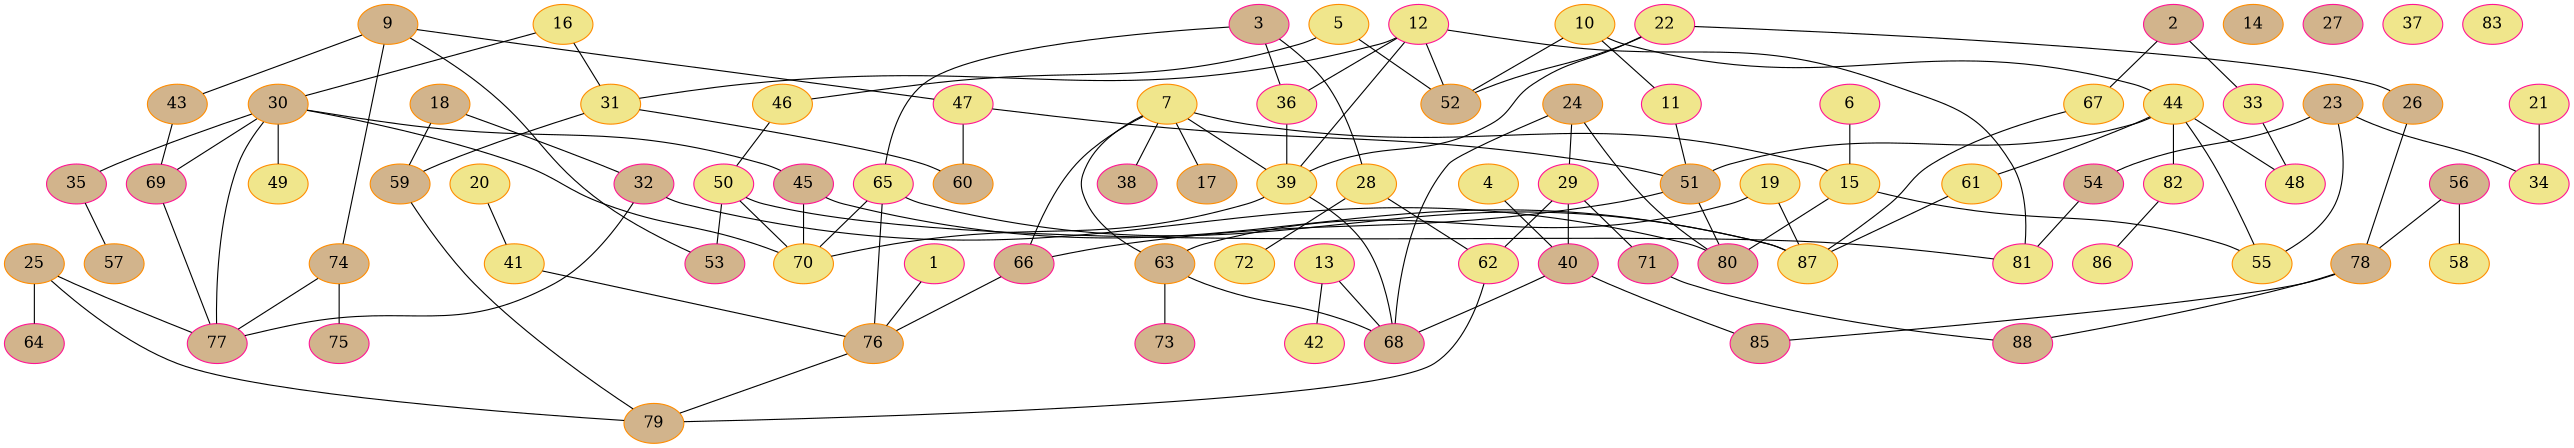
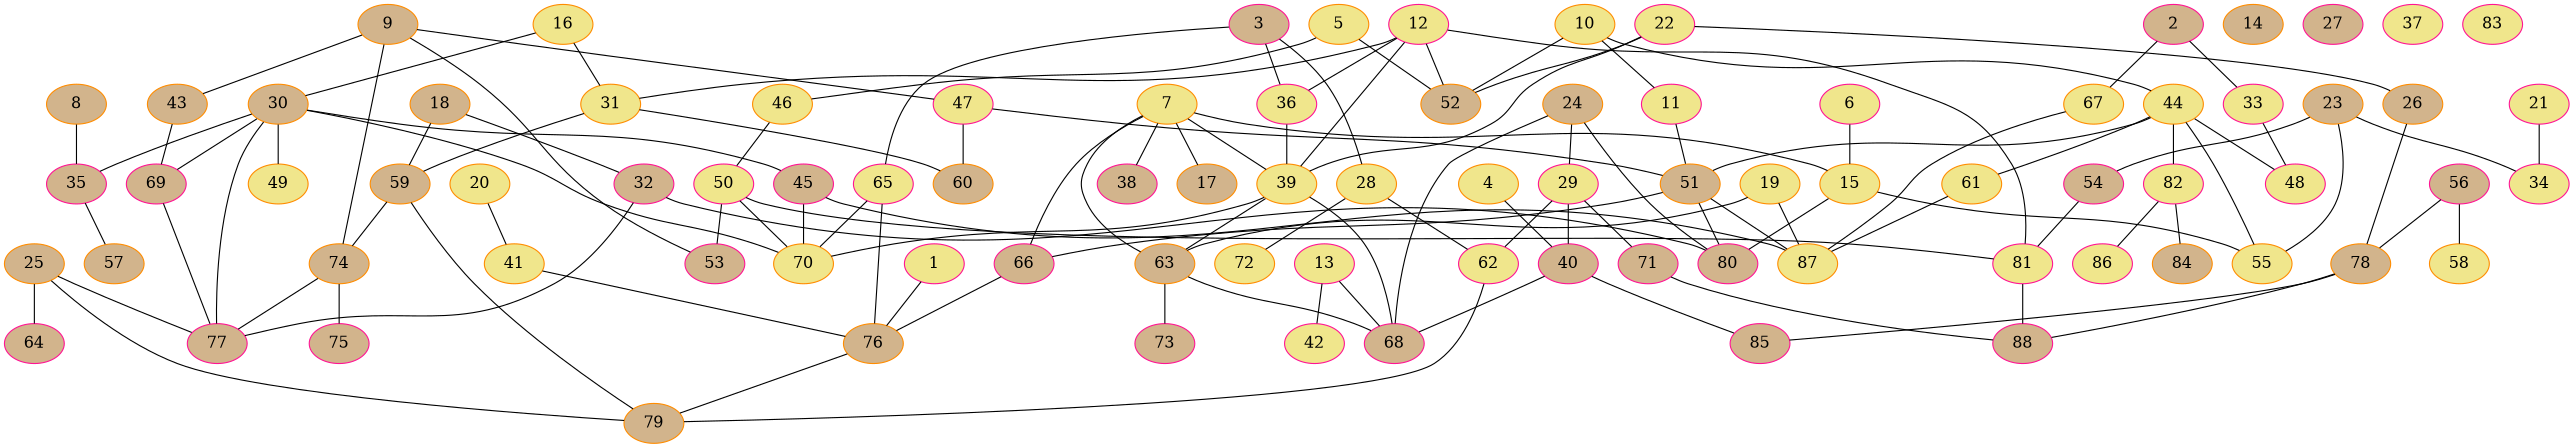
none -> (76, 104)
none -> (370, 224)
none -> (1226, 224)
(1346, 224) -> (1749, 224)
none -> (2182, 264)
none -> (2023, 304)
